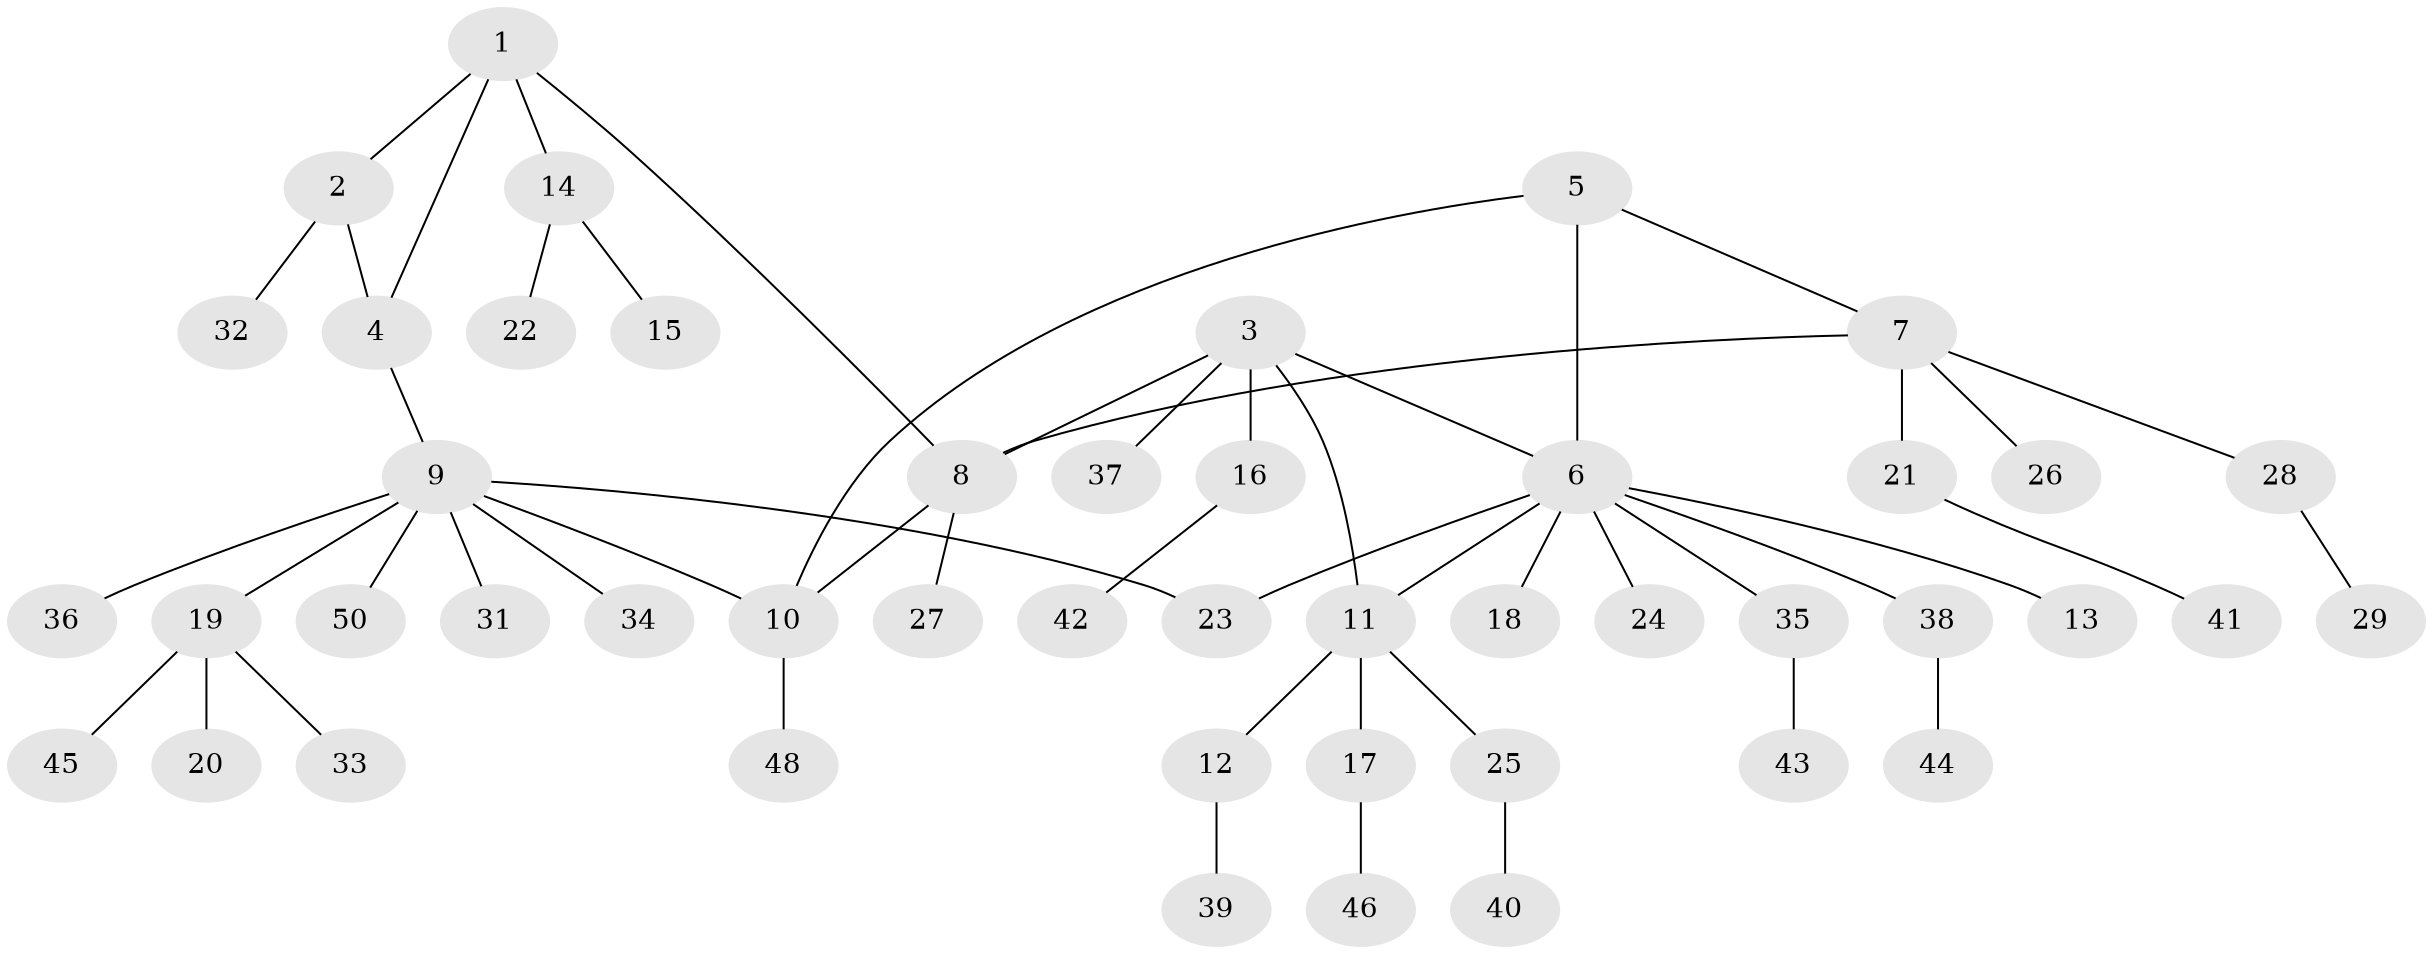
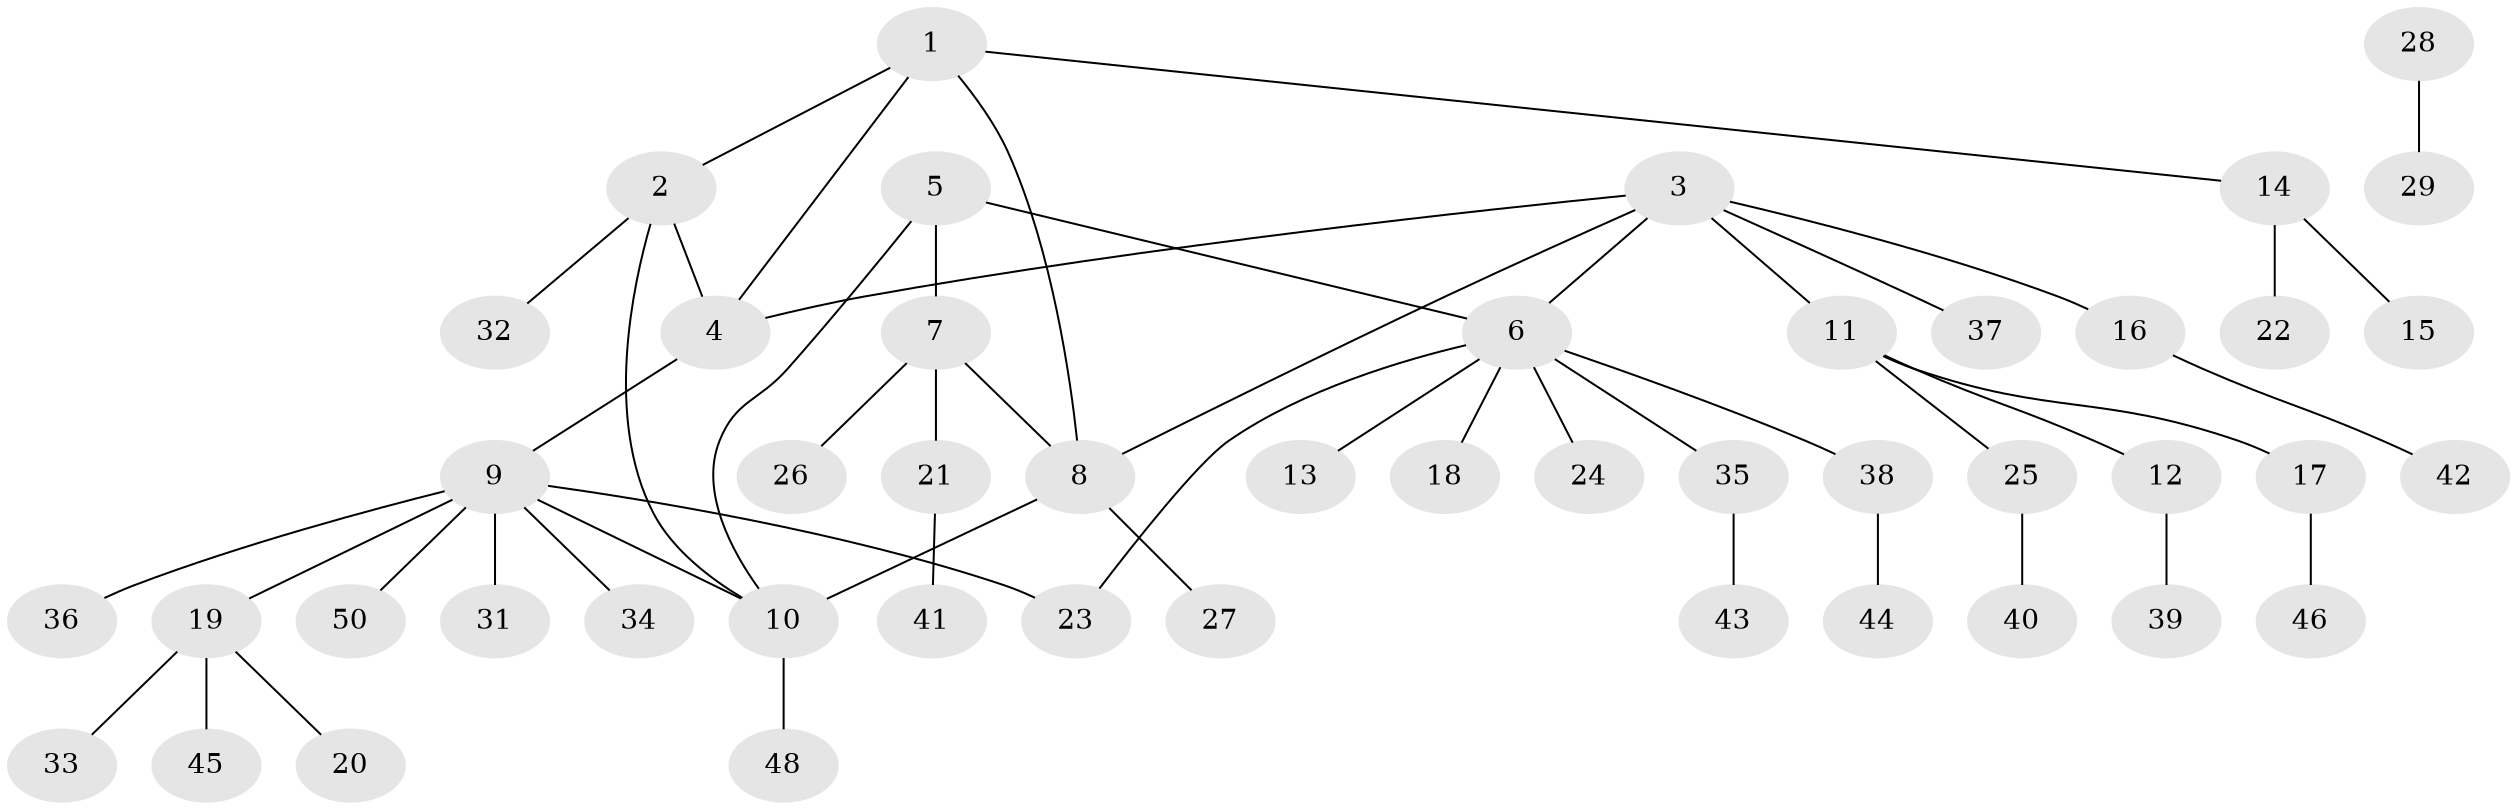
none -> (1215, 243)
(2091, 405) -> none
none -> (629, 431)
(1469, 549) -> none
